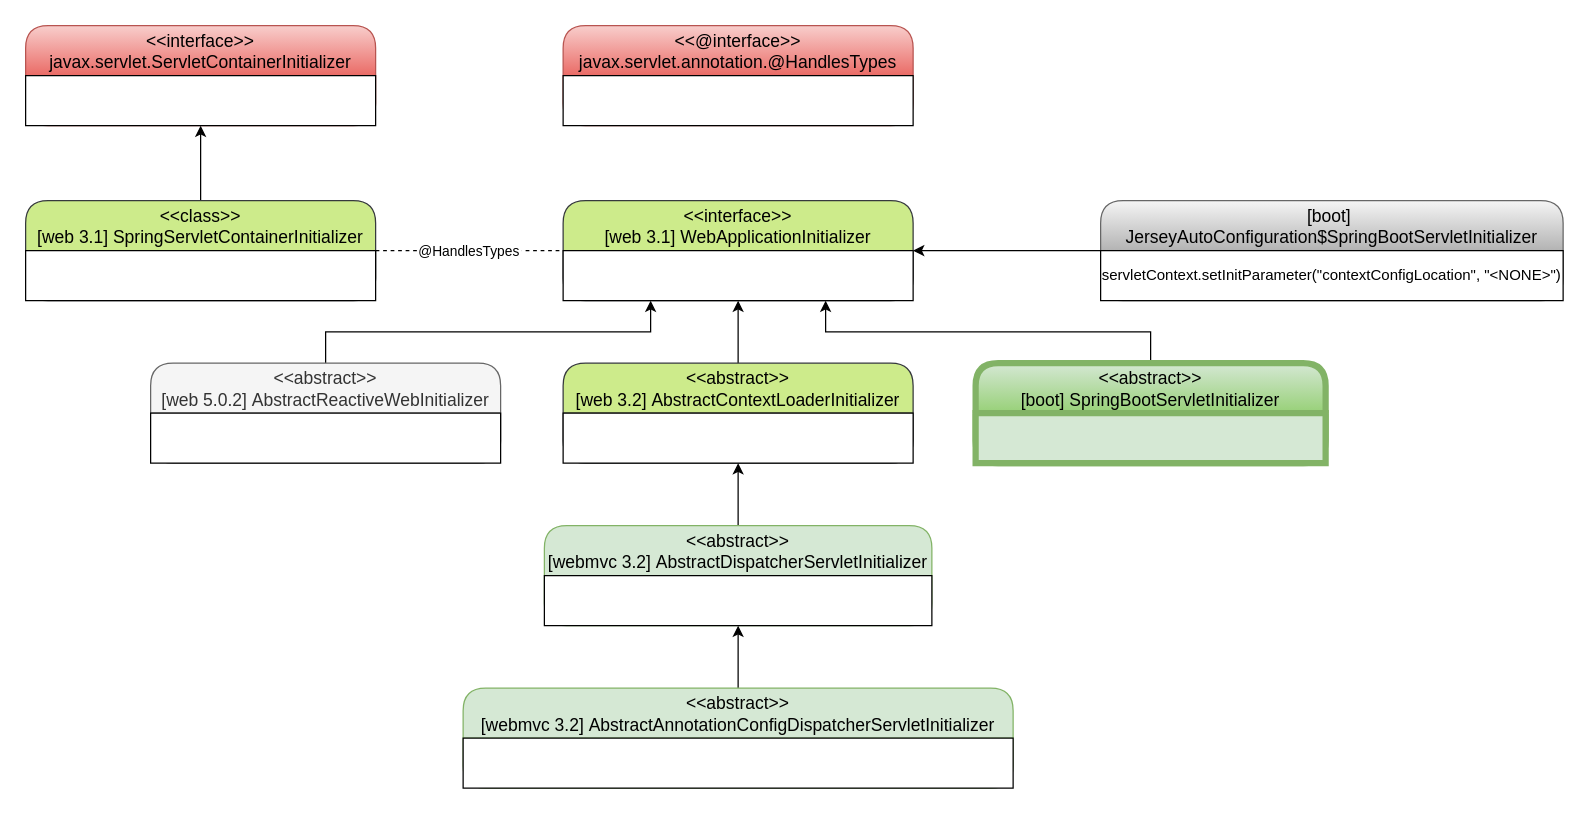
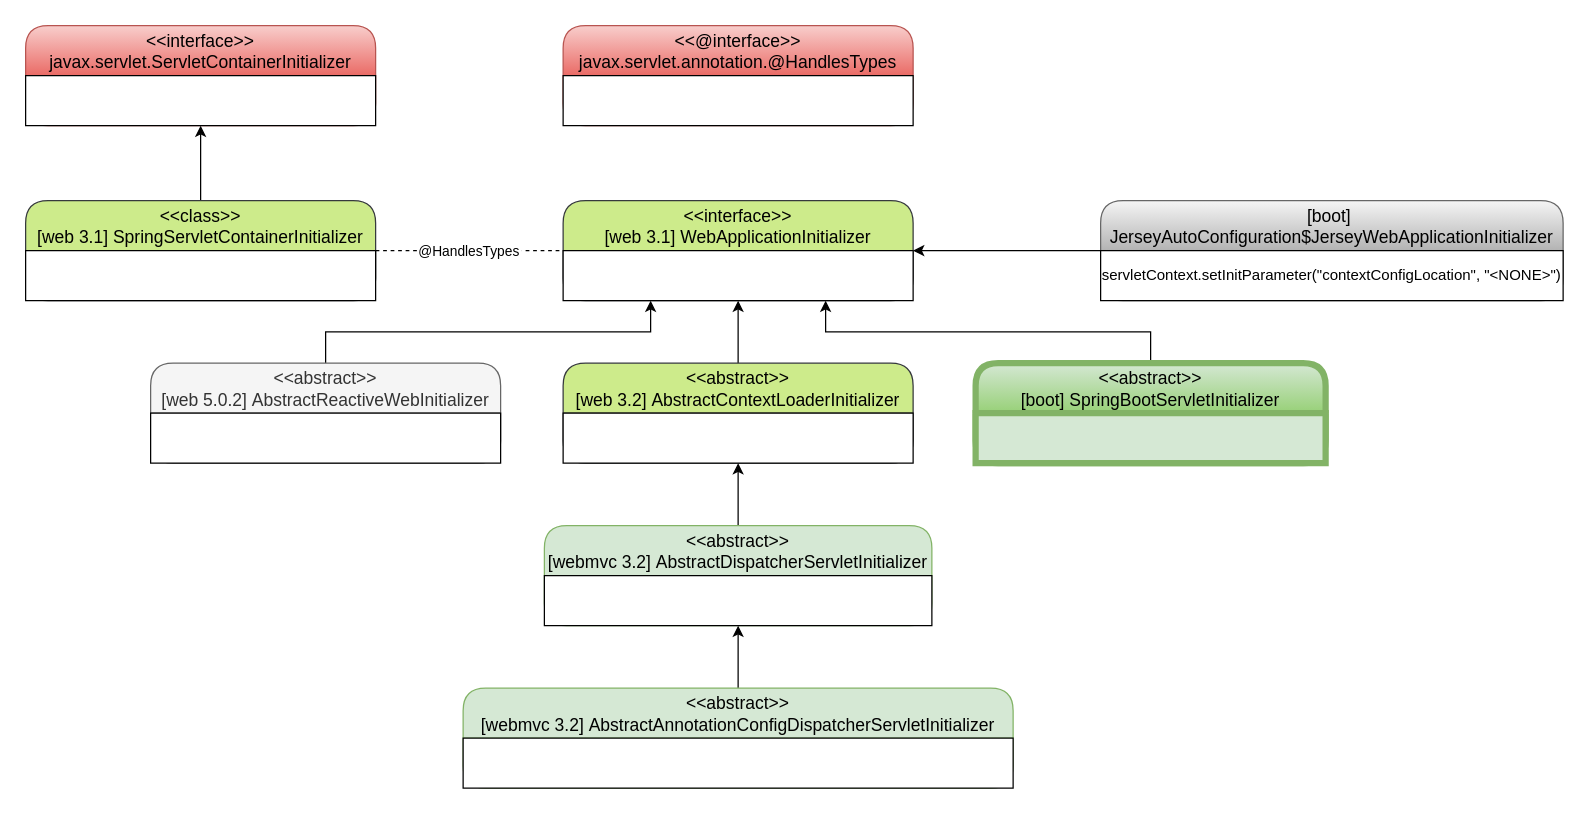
(1331, 216) -> (1331, 216)
